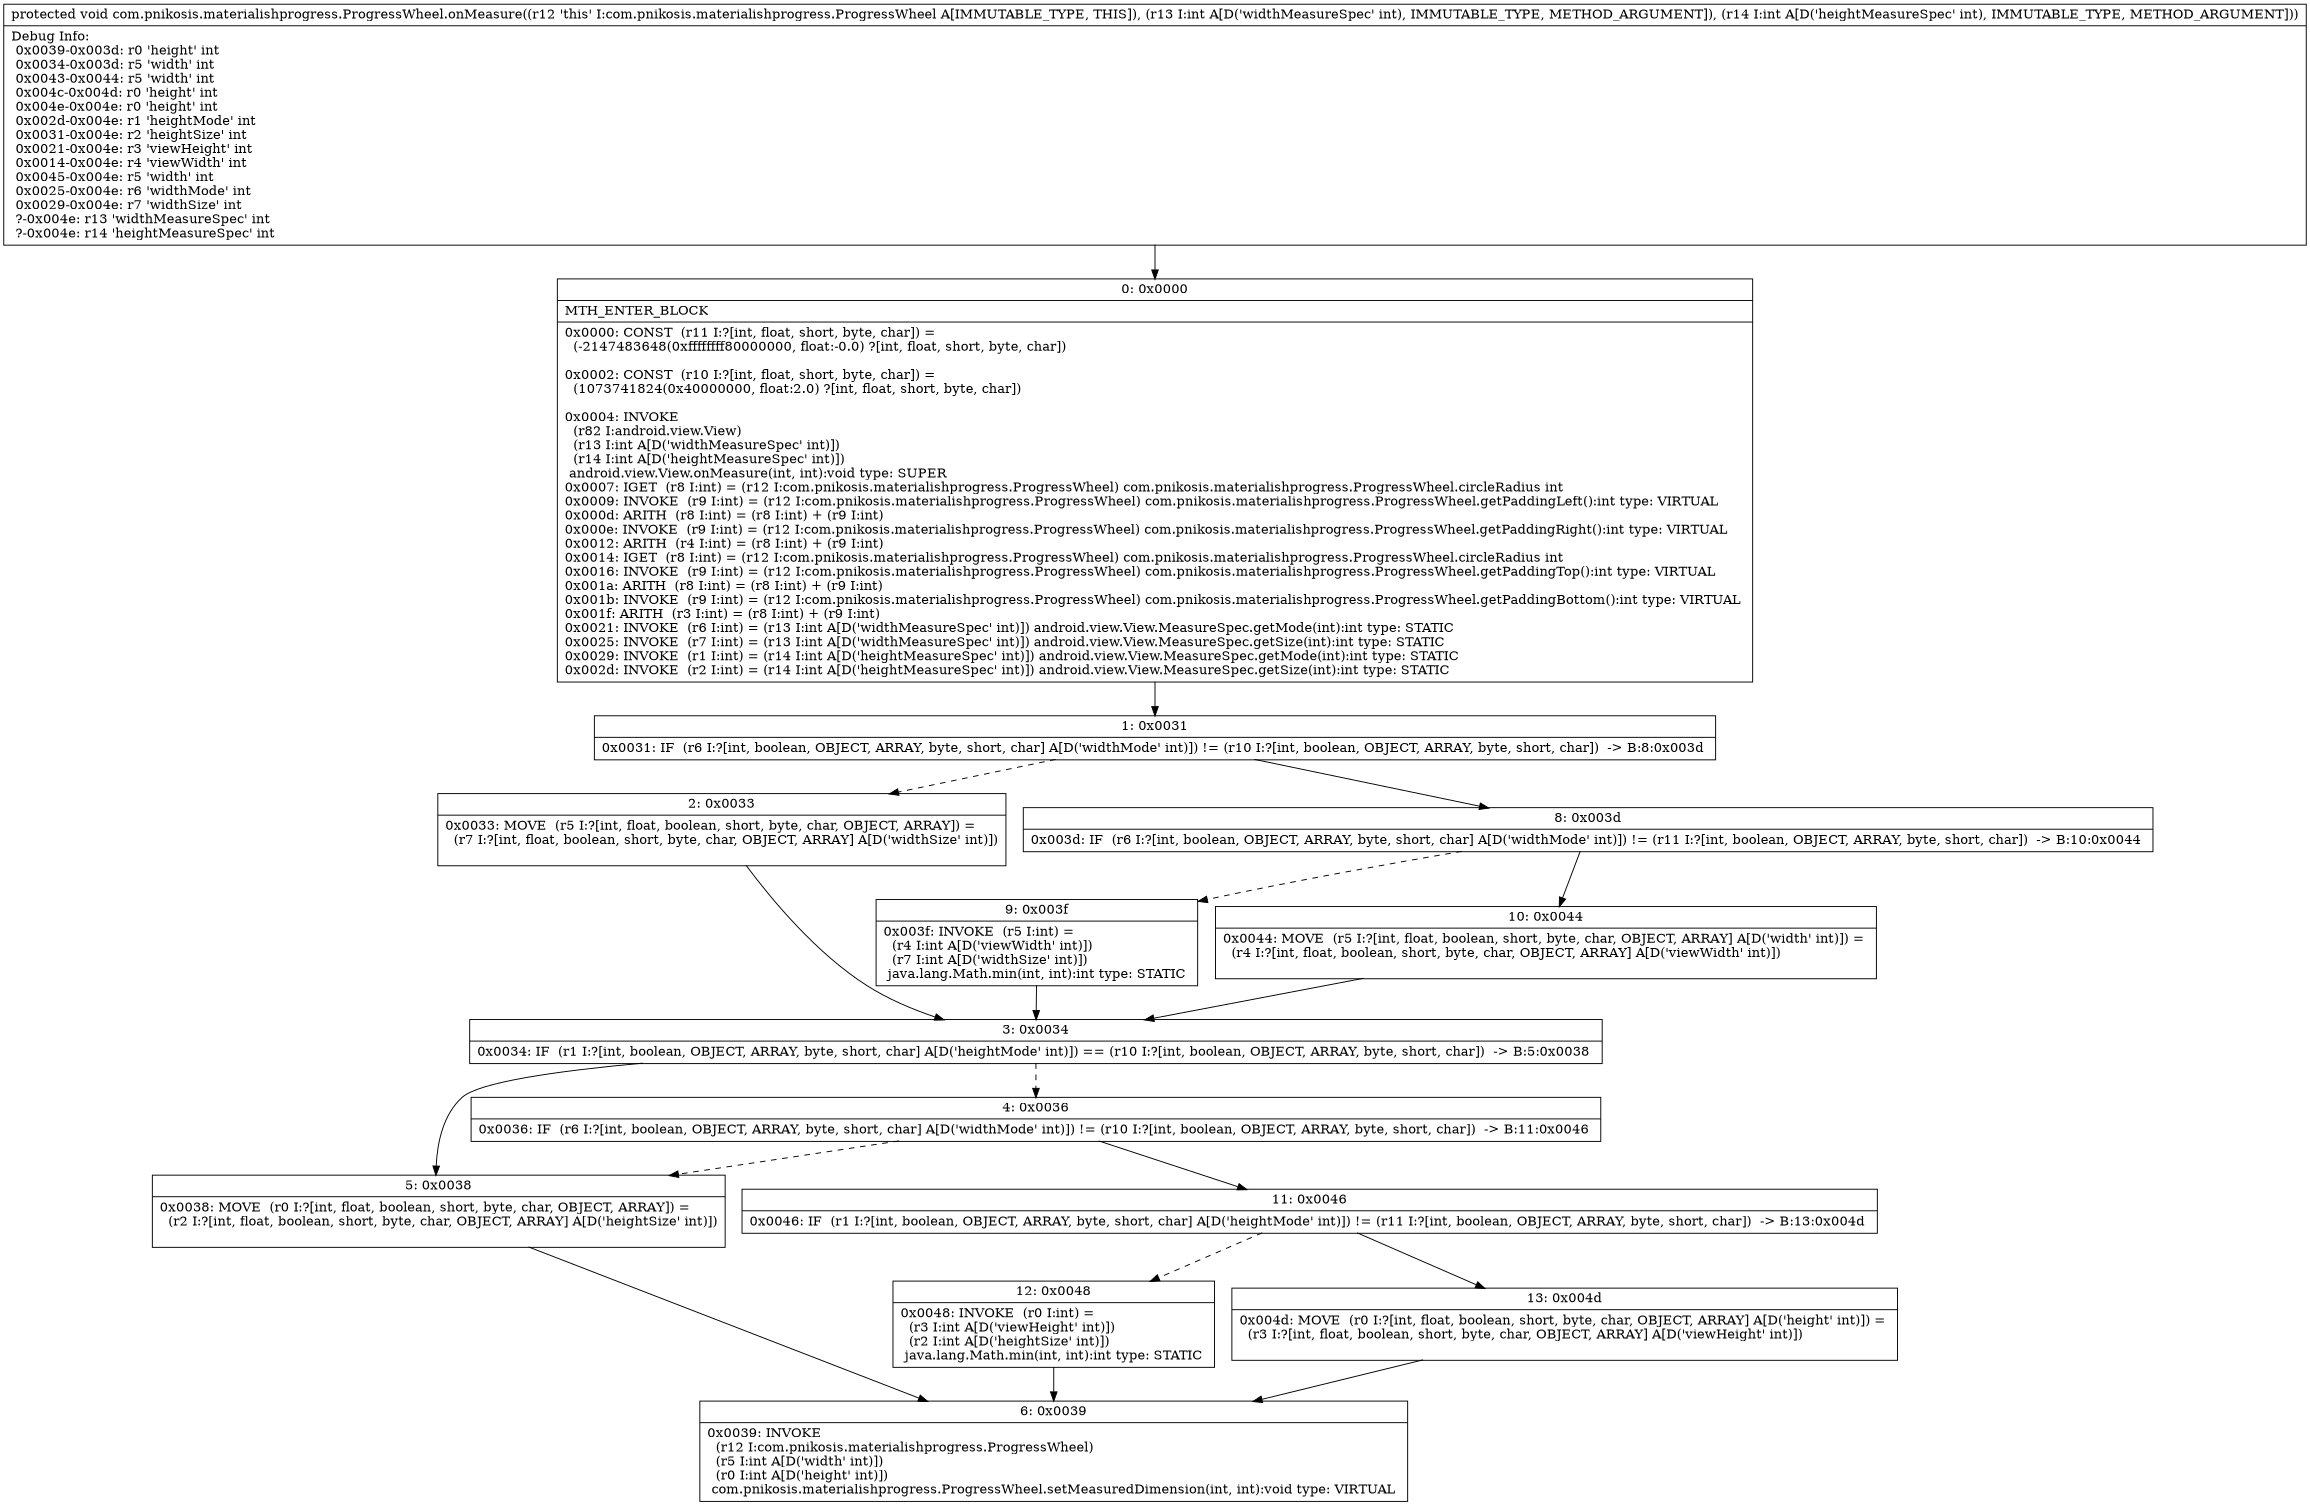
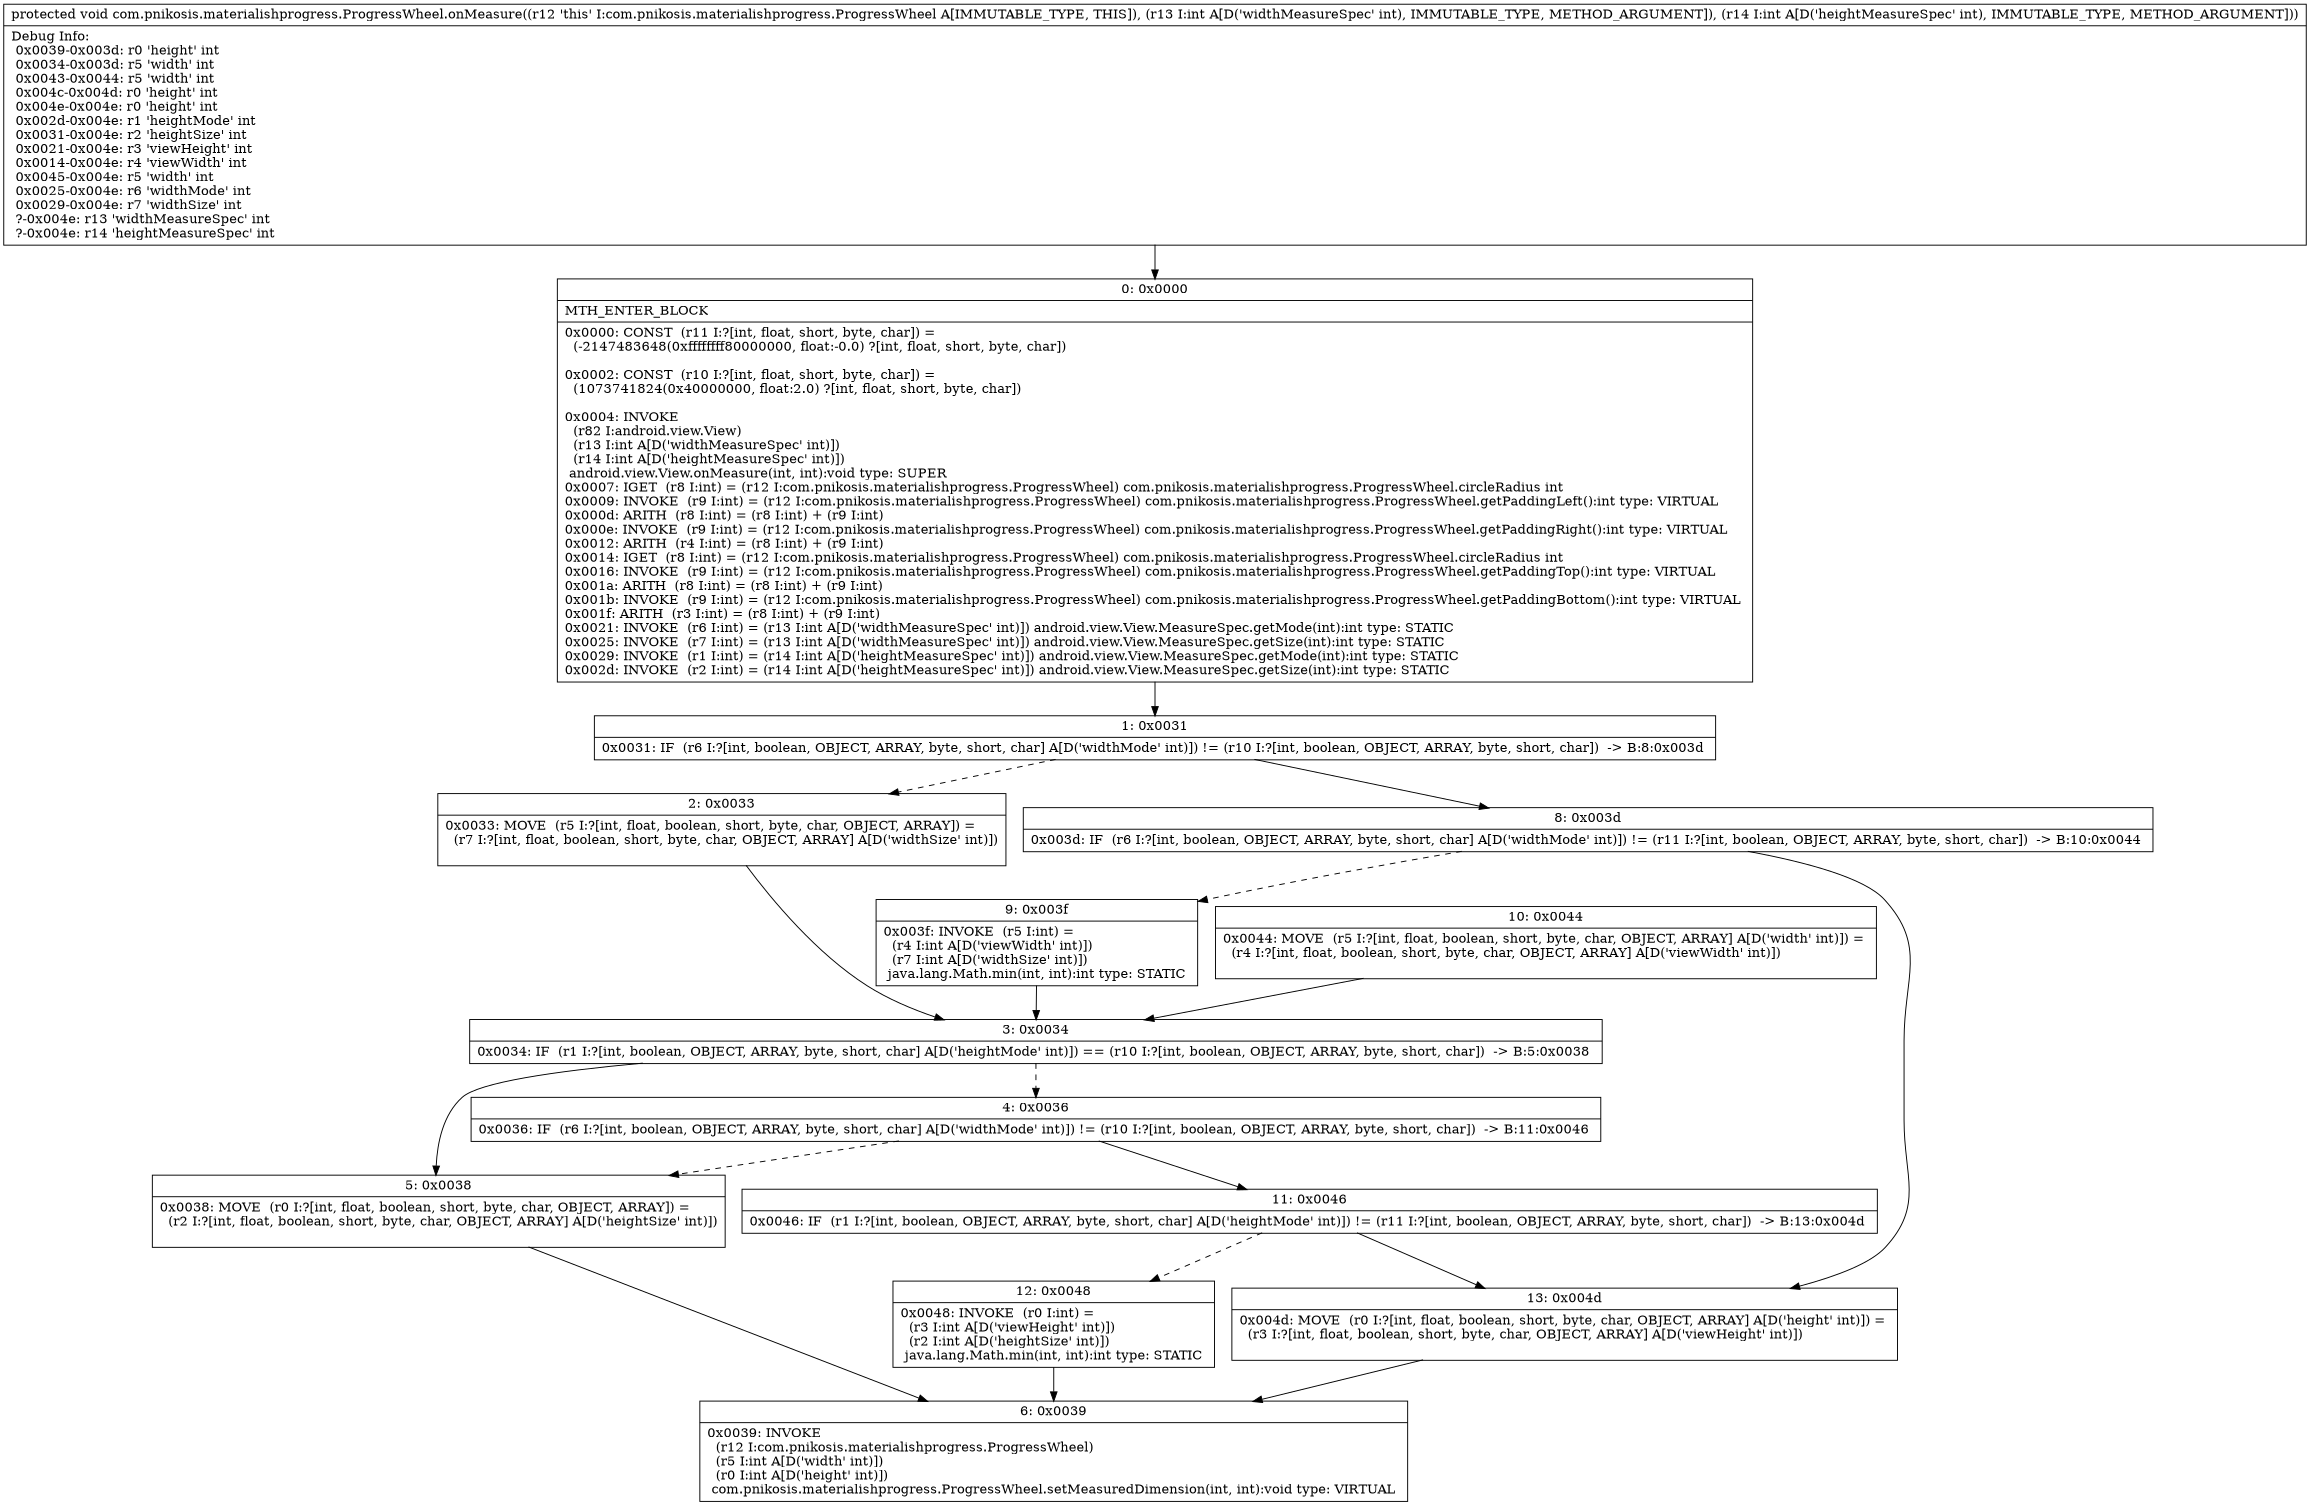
(1571, 875) -> (1904, 1047)
